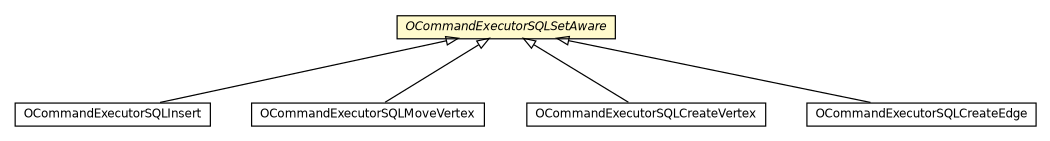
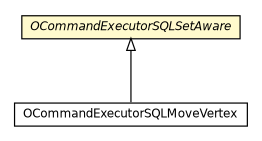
(112, 114) -> none
(646, 114) -> none
(921, 114) -> none
